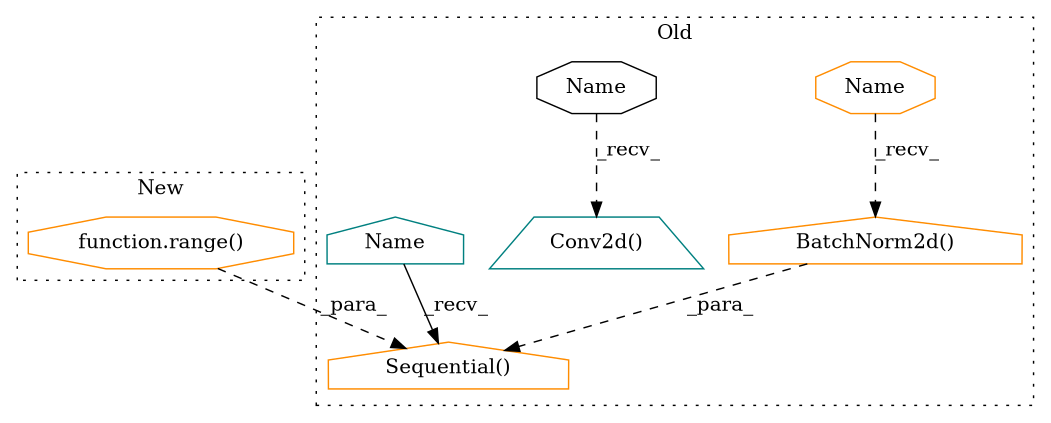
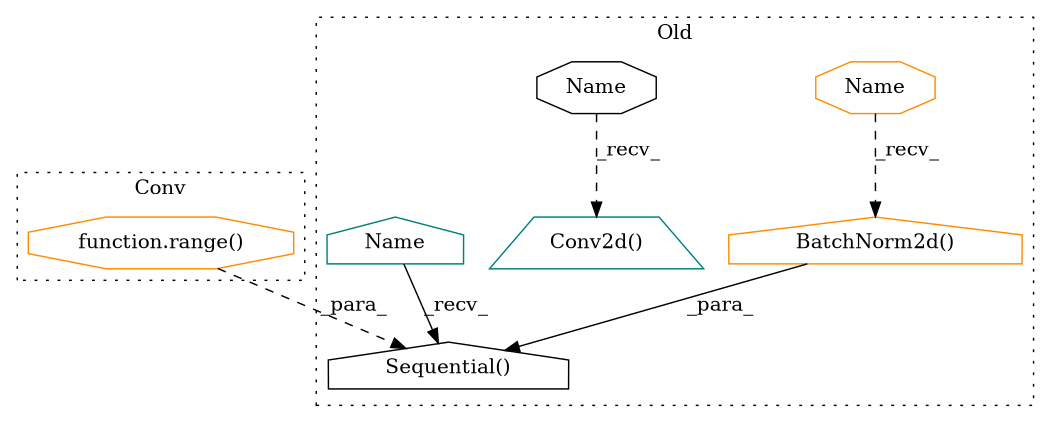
(161, 189) -> (161, 189)
(663, 305) -> (663, 305)
(448, 368) -> (448, 368)
